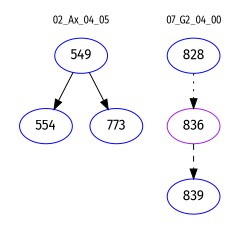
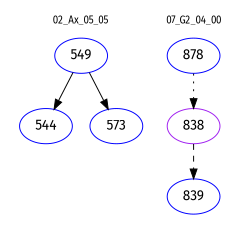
(81, 21) -> (81, 21)
(194, 56) -> (194, 56)
(46, 126) -> (46, 126)
(116, 126) -> (116, 126)
(194, 126) -> (194, 126)
